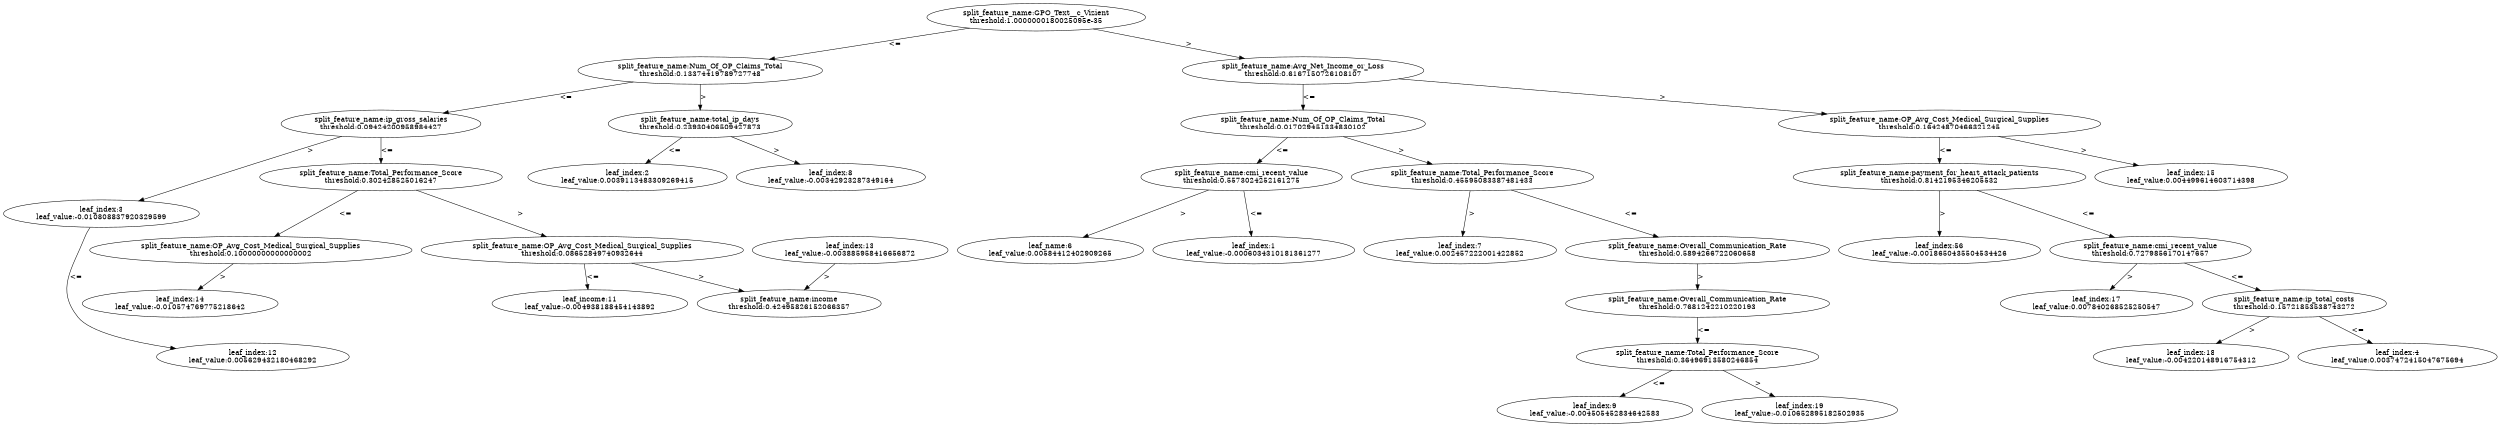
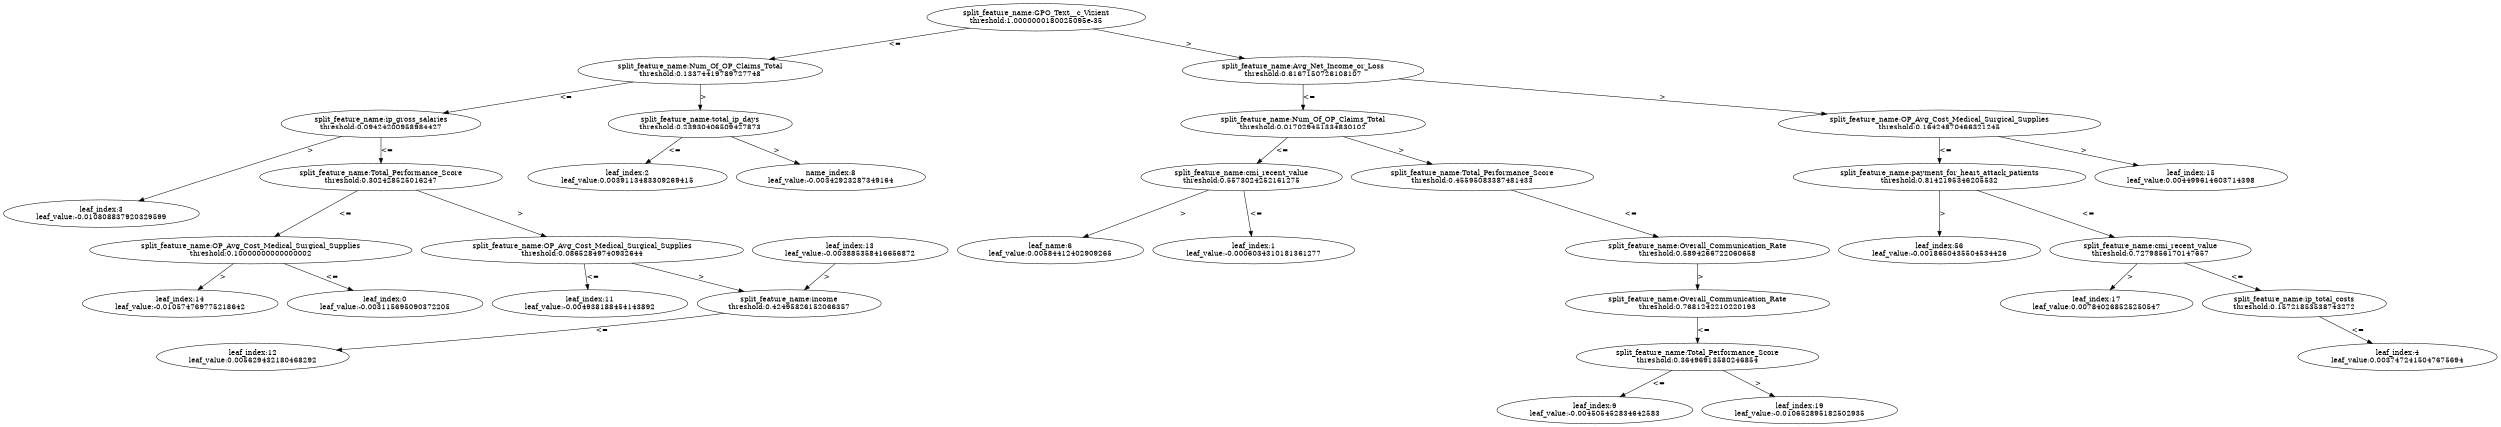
(831, 177) -> (831, 177)
(850, 250) -> (850, 250)
(1460, 250) -> none
none -> (385, 304)
(590, 304) -> (590, 304)
(79, 318) -> (533, 333)
(2191, 357) -> none
